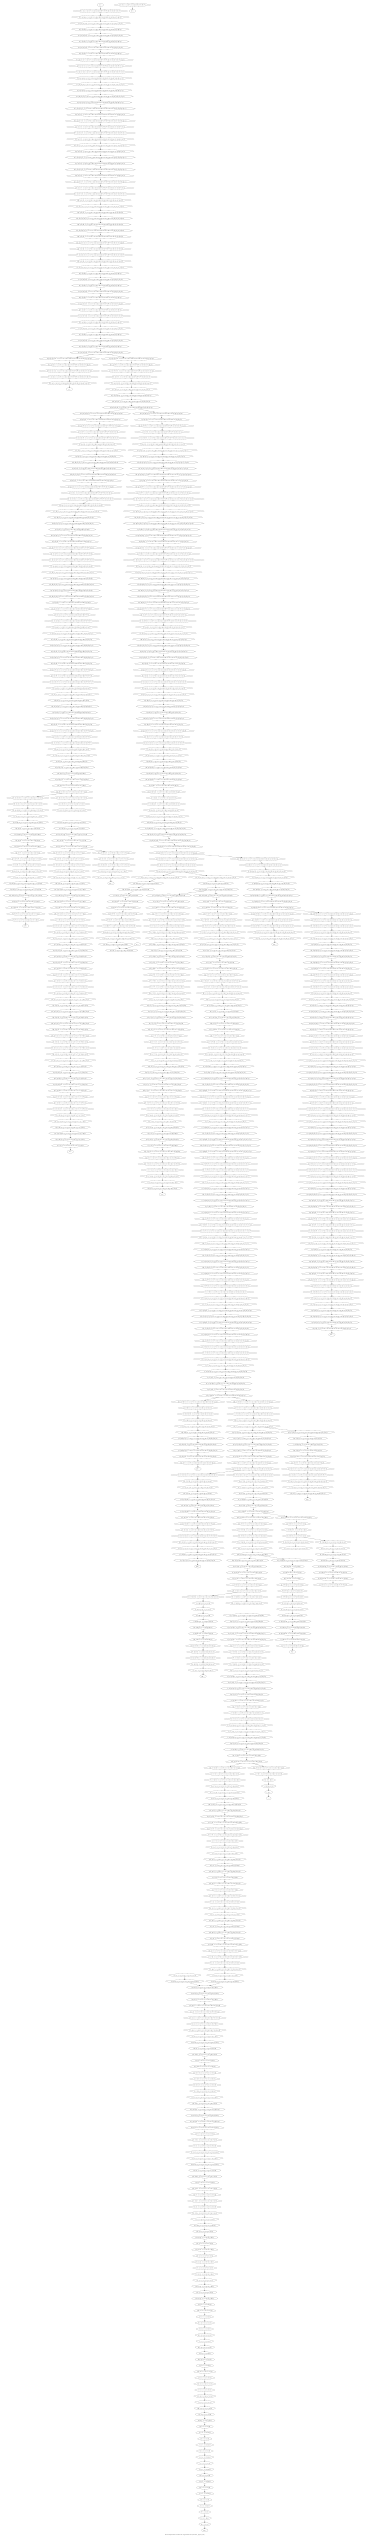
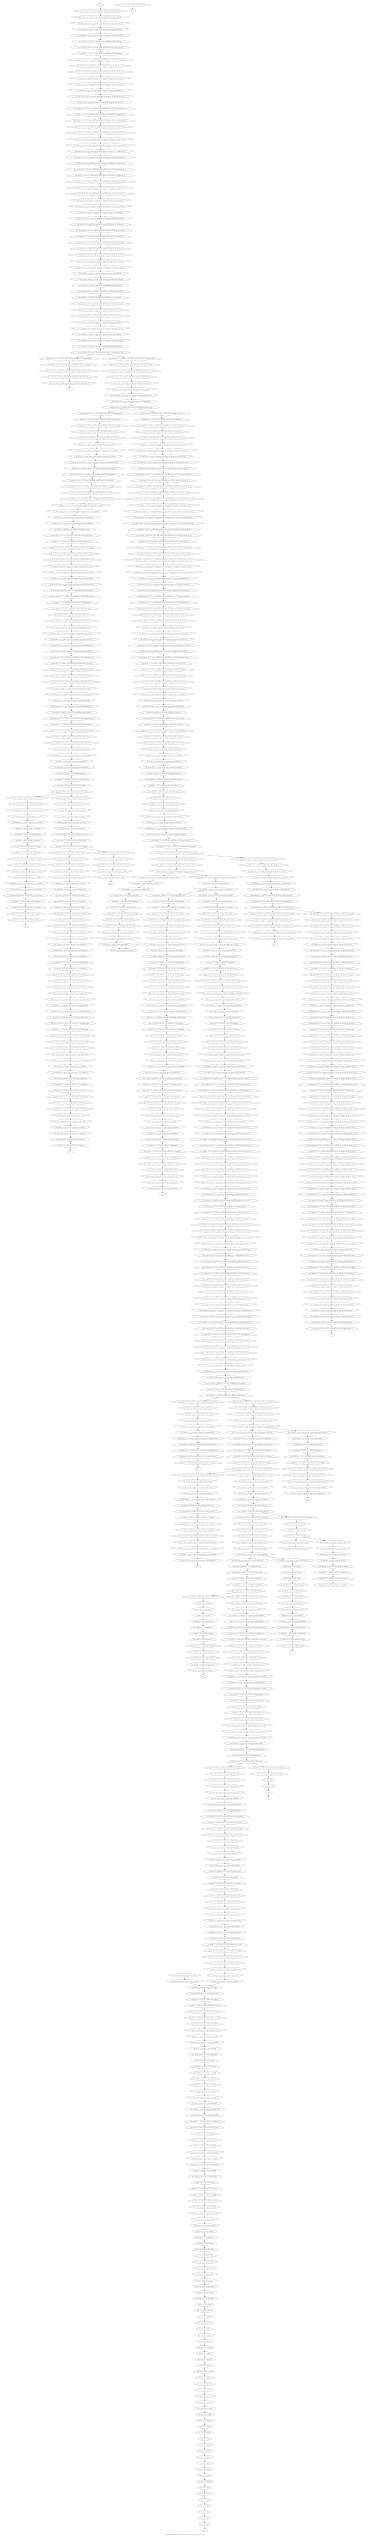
none -> (72, 816)
none -> (247, 1609)
